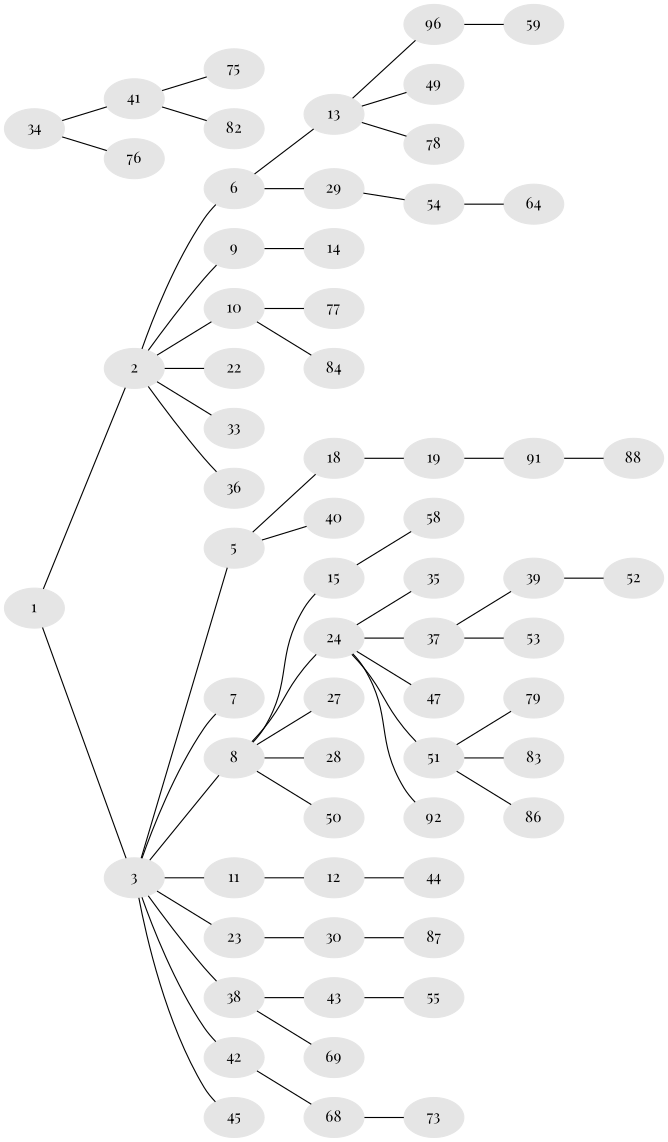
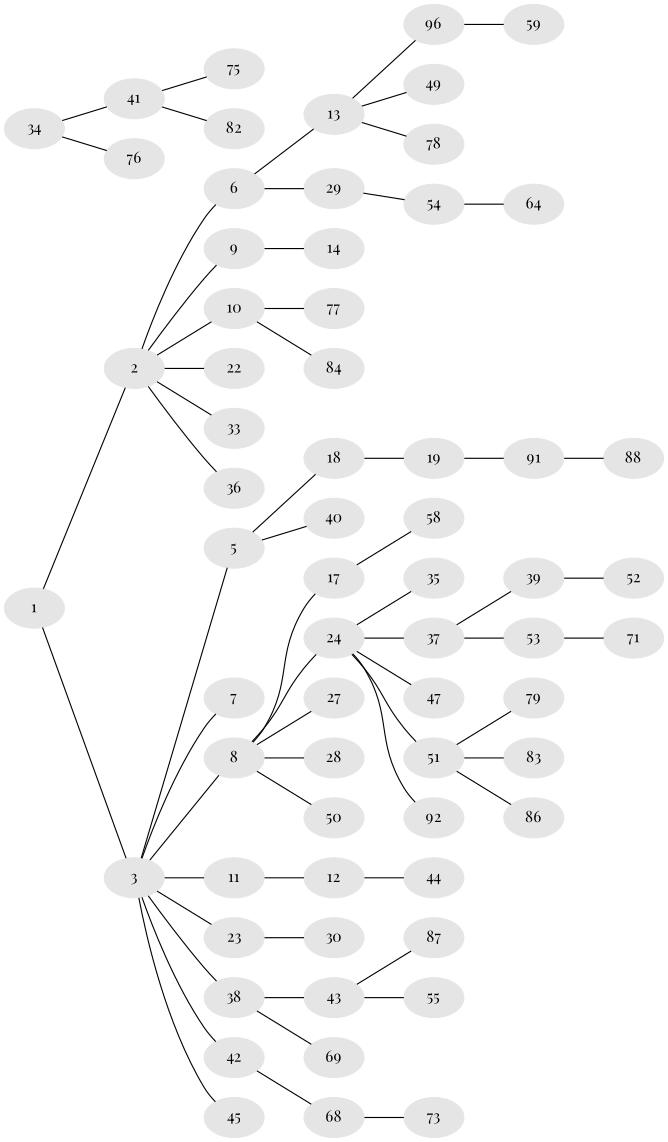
(334, 578) -> (334, 578)
none -> (634, 638)
(384, 938) -> (384, 968)
